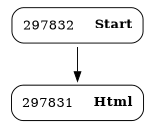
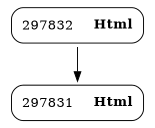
(114, 24) -> (113, 24)
